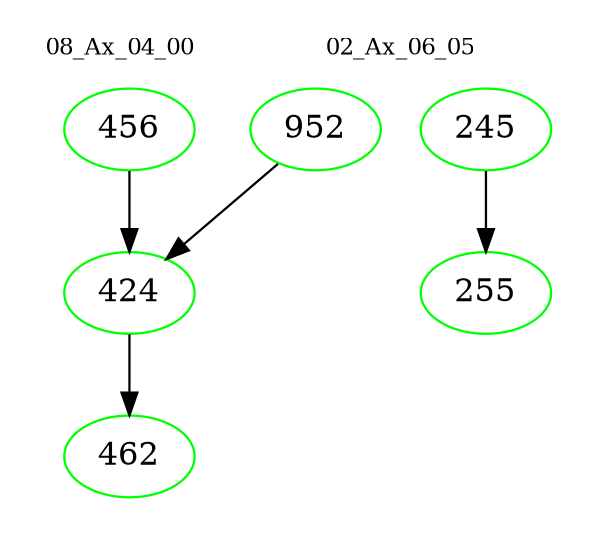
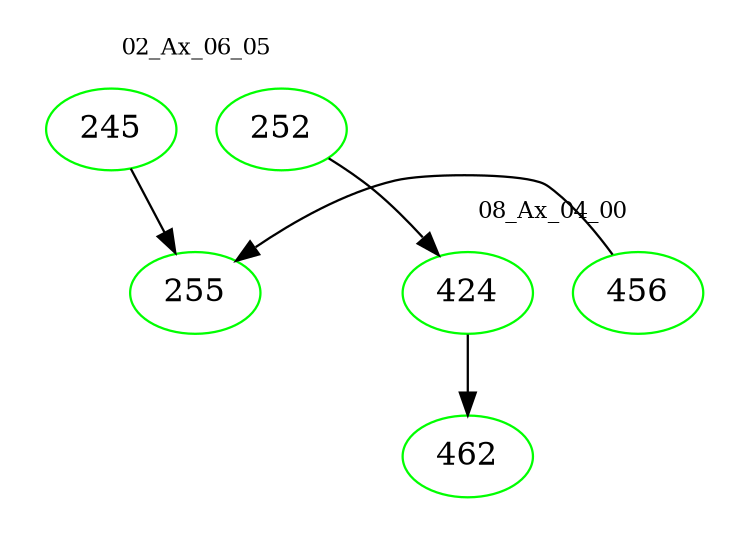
(316, 129) -> (282, 129)
(129, 200) -> (442, 176)
